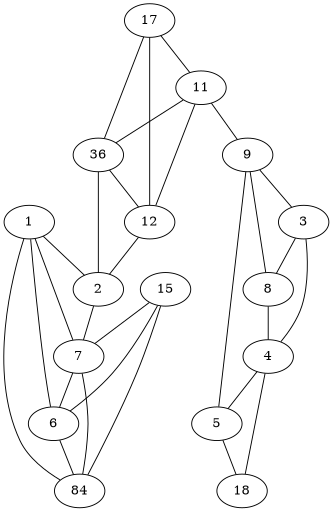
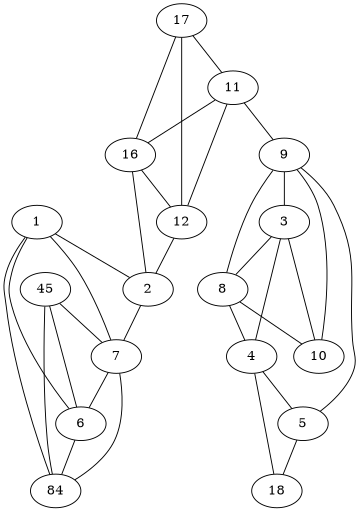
(98, 155) -> (130, 155)
(166, 289) -> (45, 289)
none -> (319, 357)
